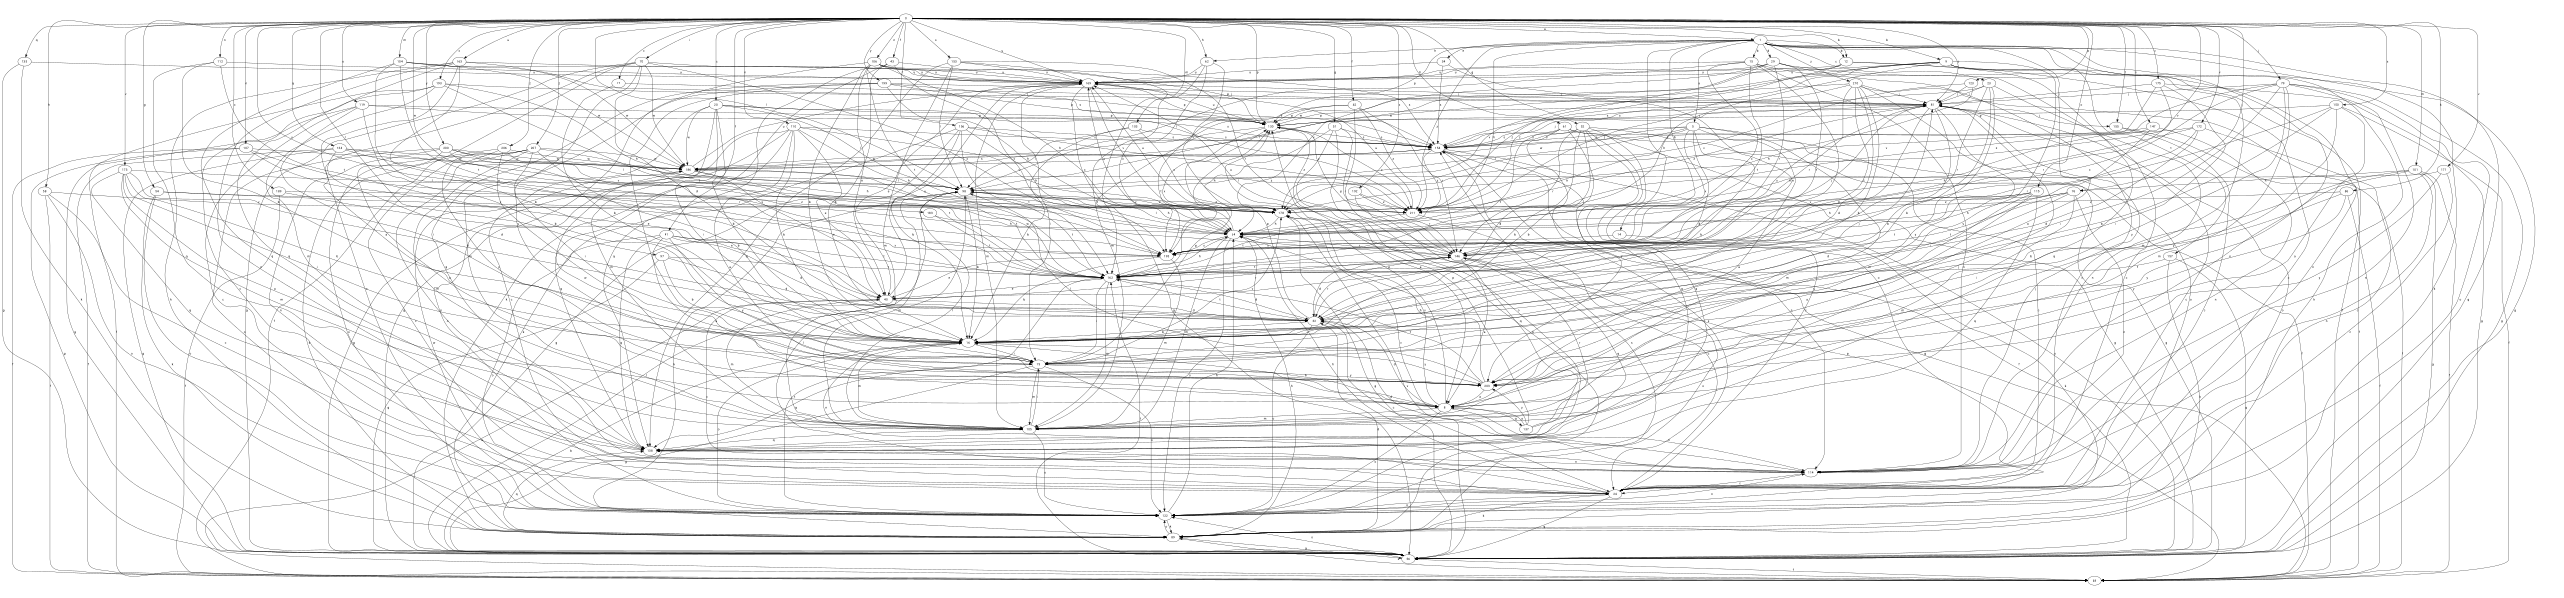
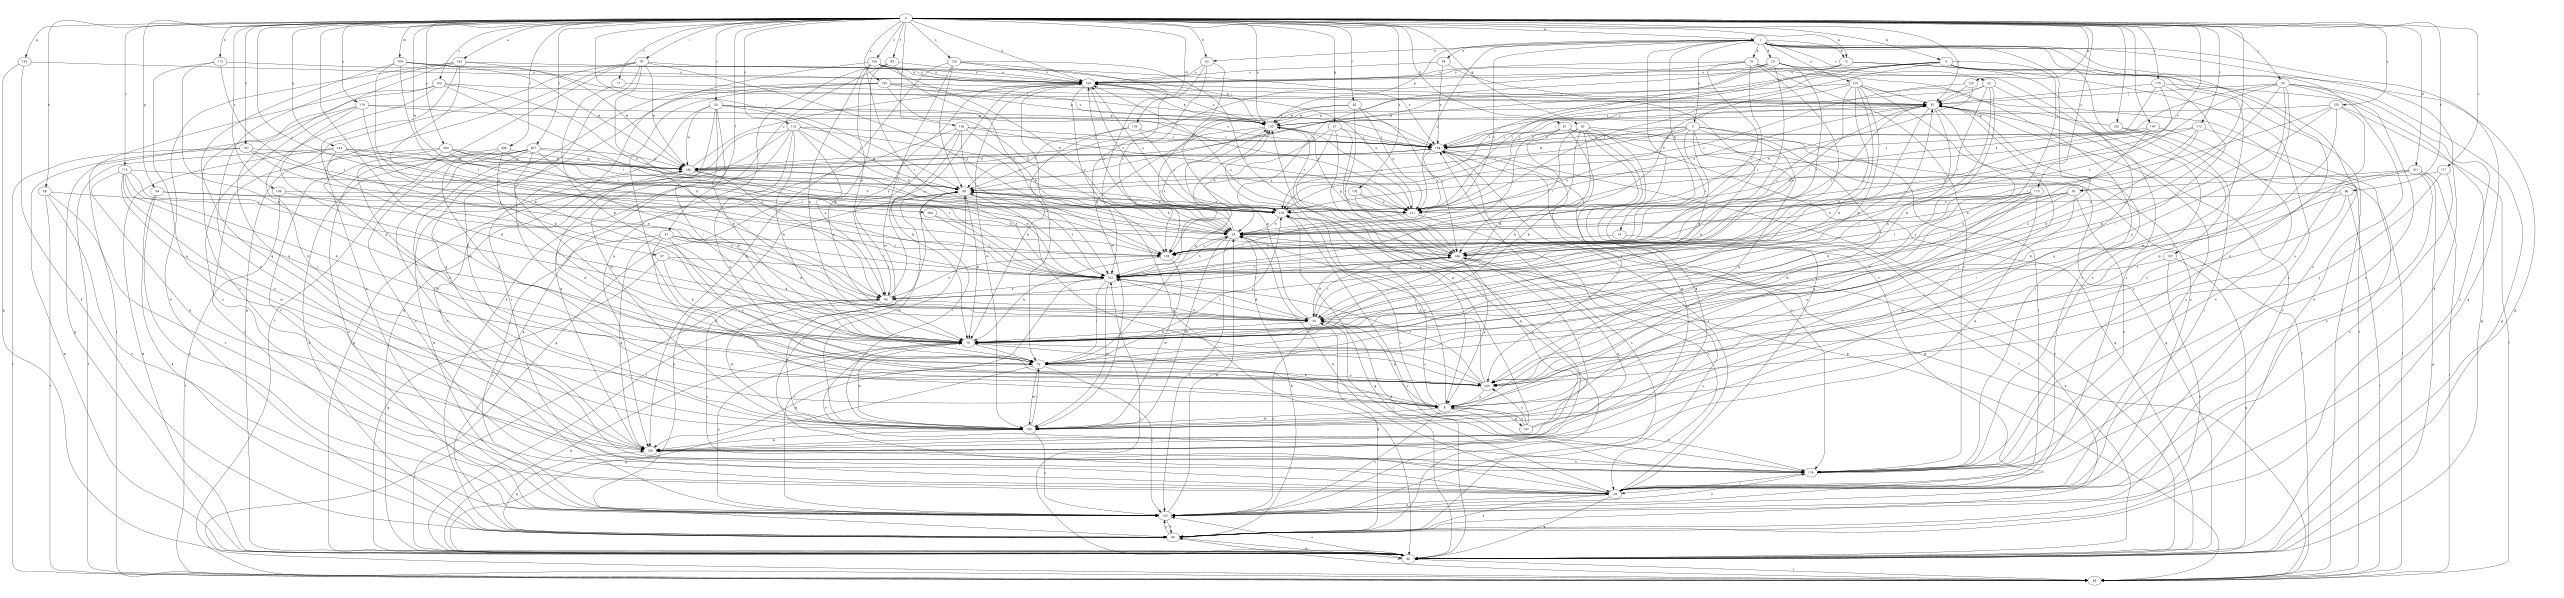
(2020, 111) -> (2018, 112)
